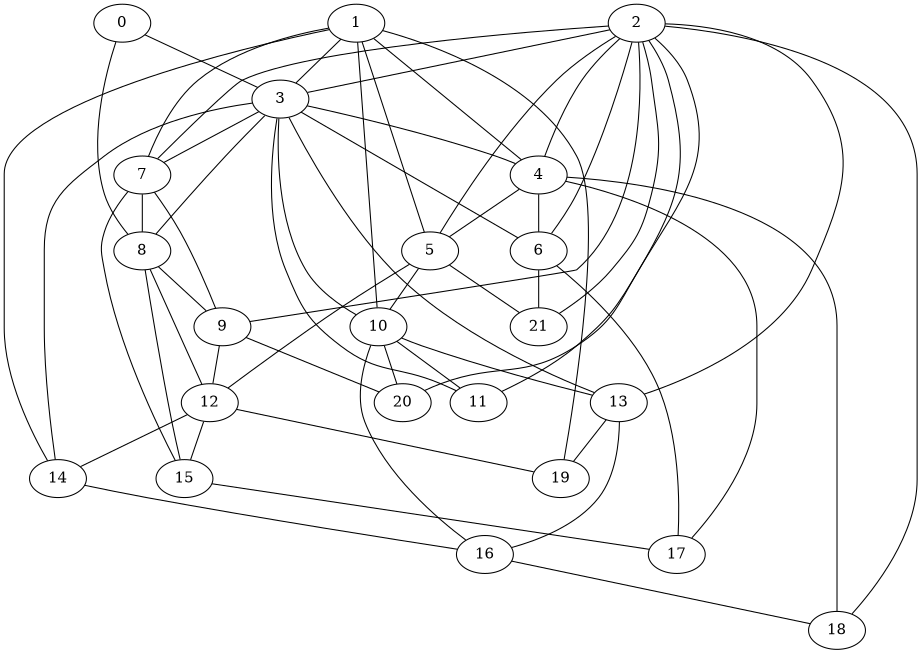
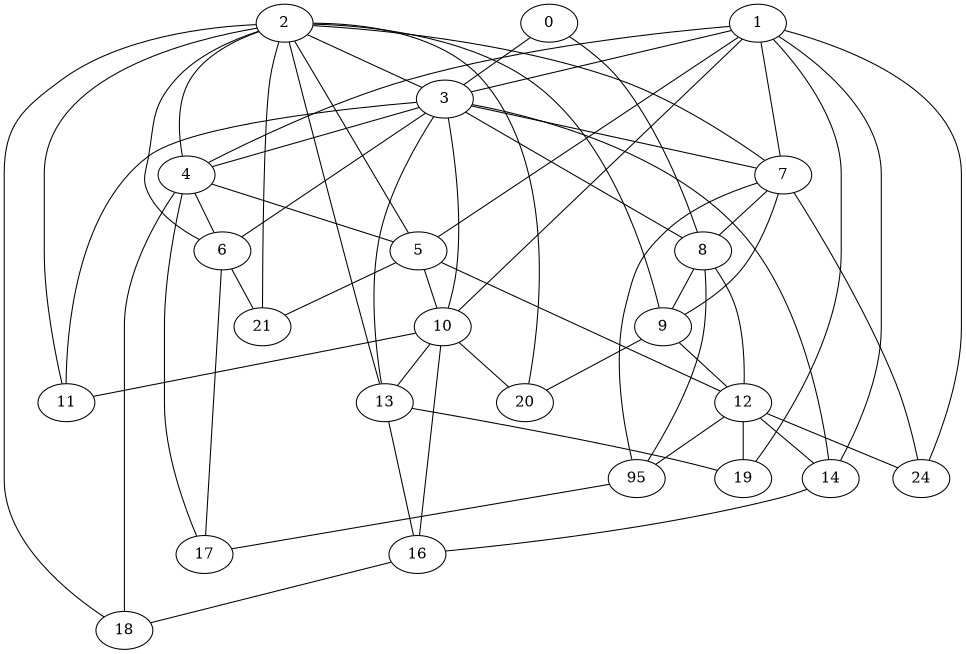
(184, 479) -> (637, 479)
none -> (921, 479)
